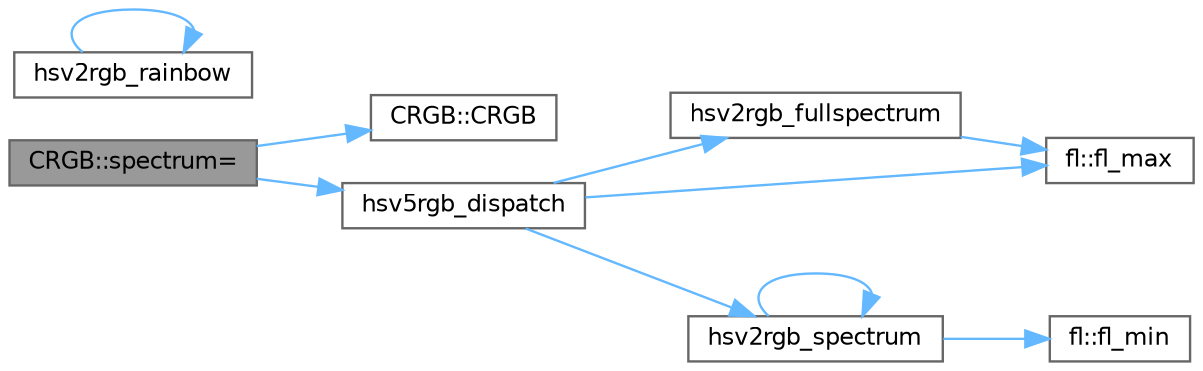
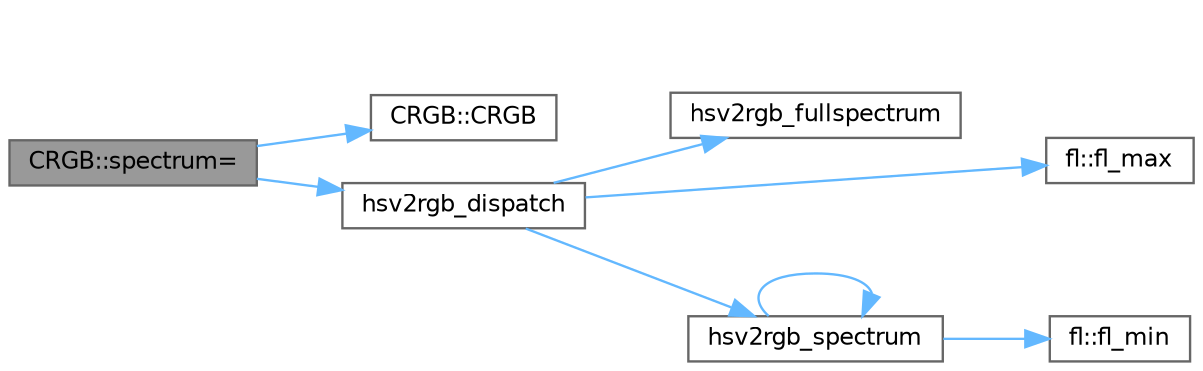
(133, 75) -> none
(991, 141) -> none
(464, 206) -> (464, 206)
